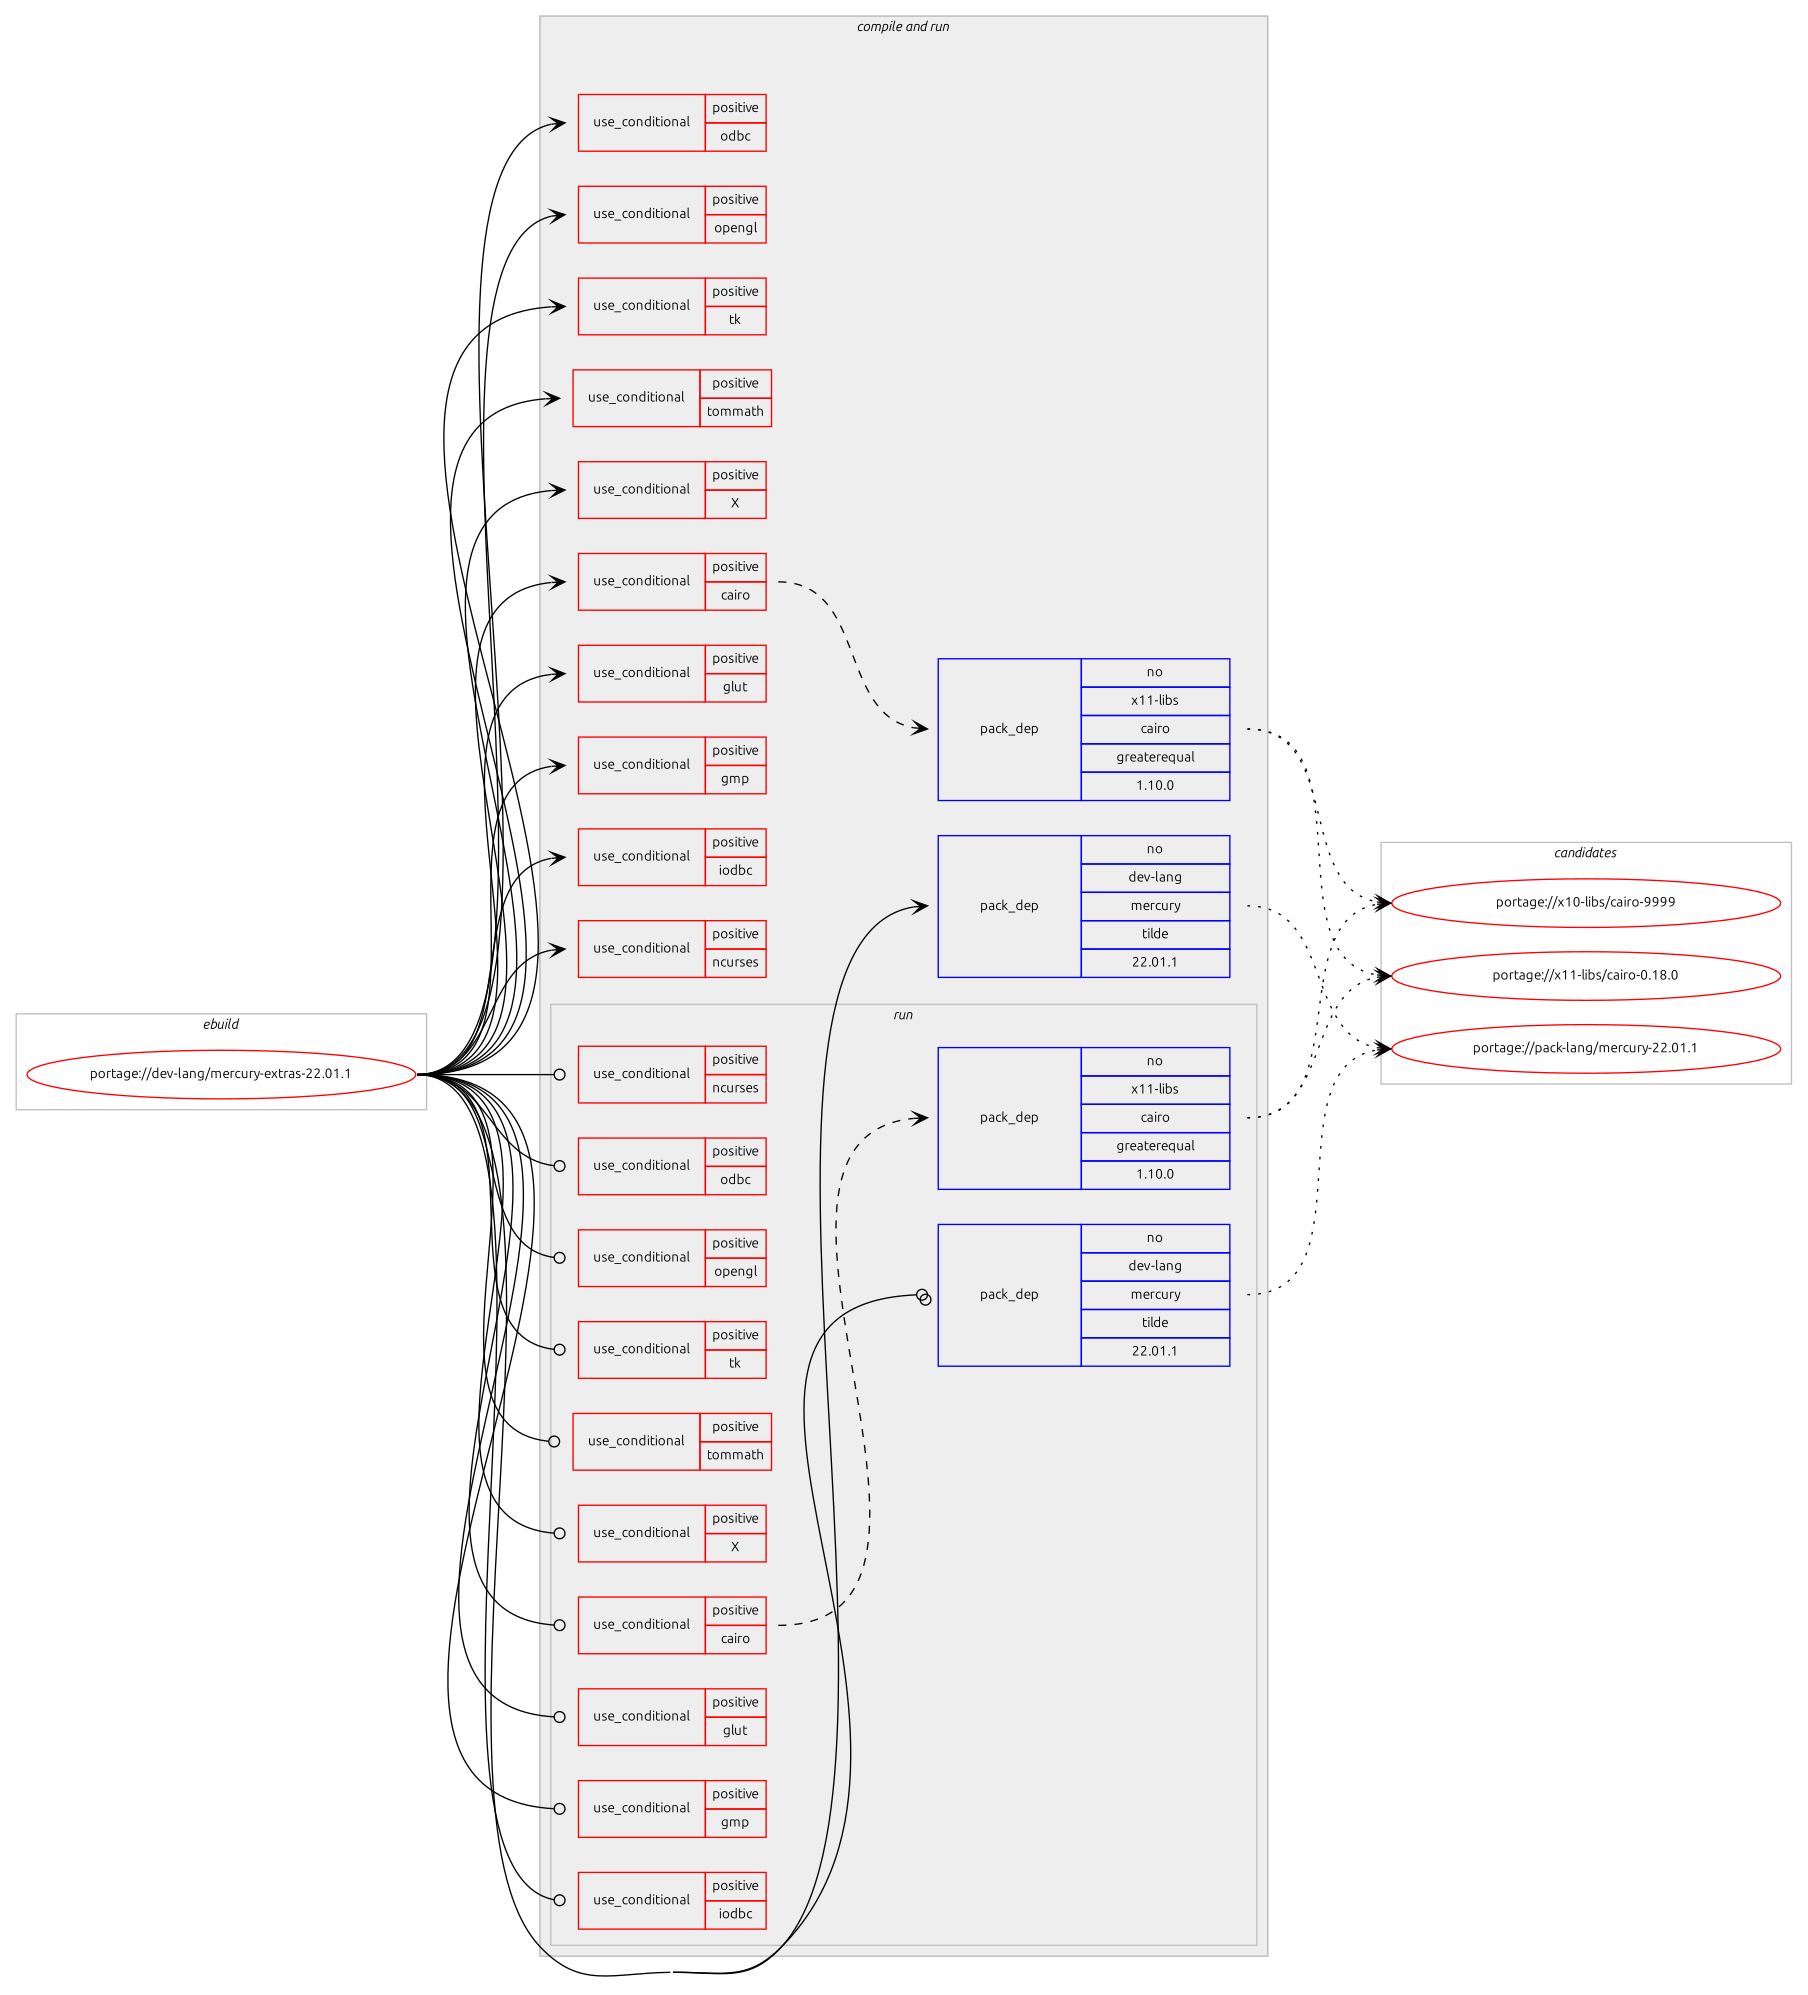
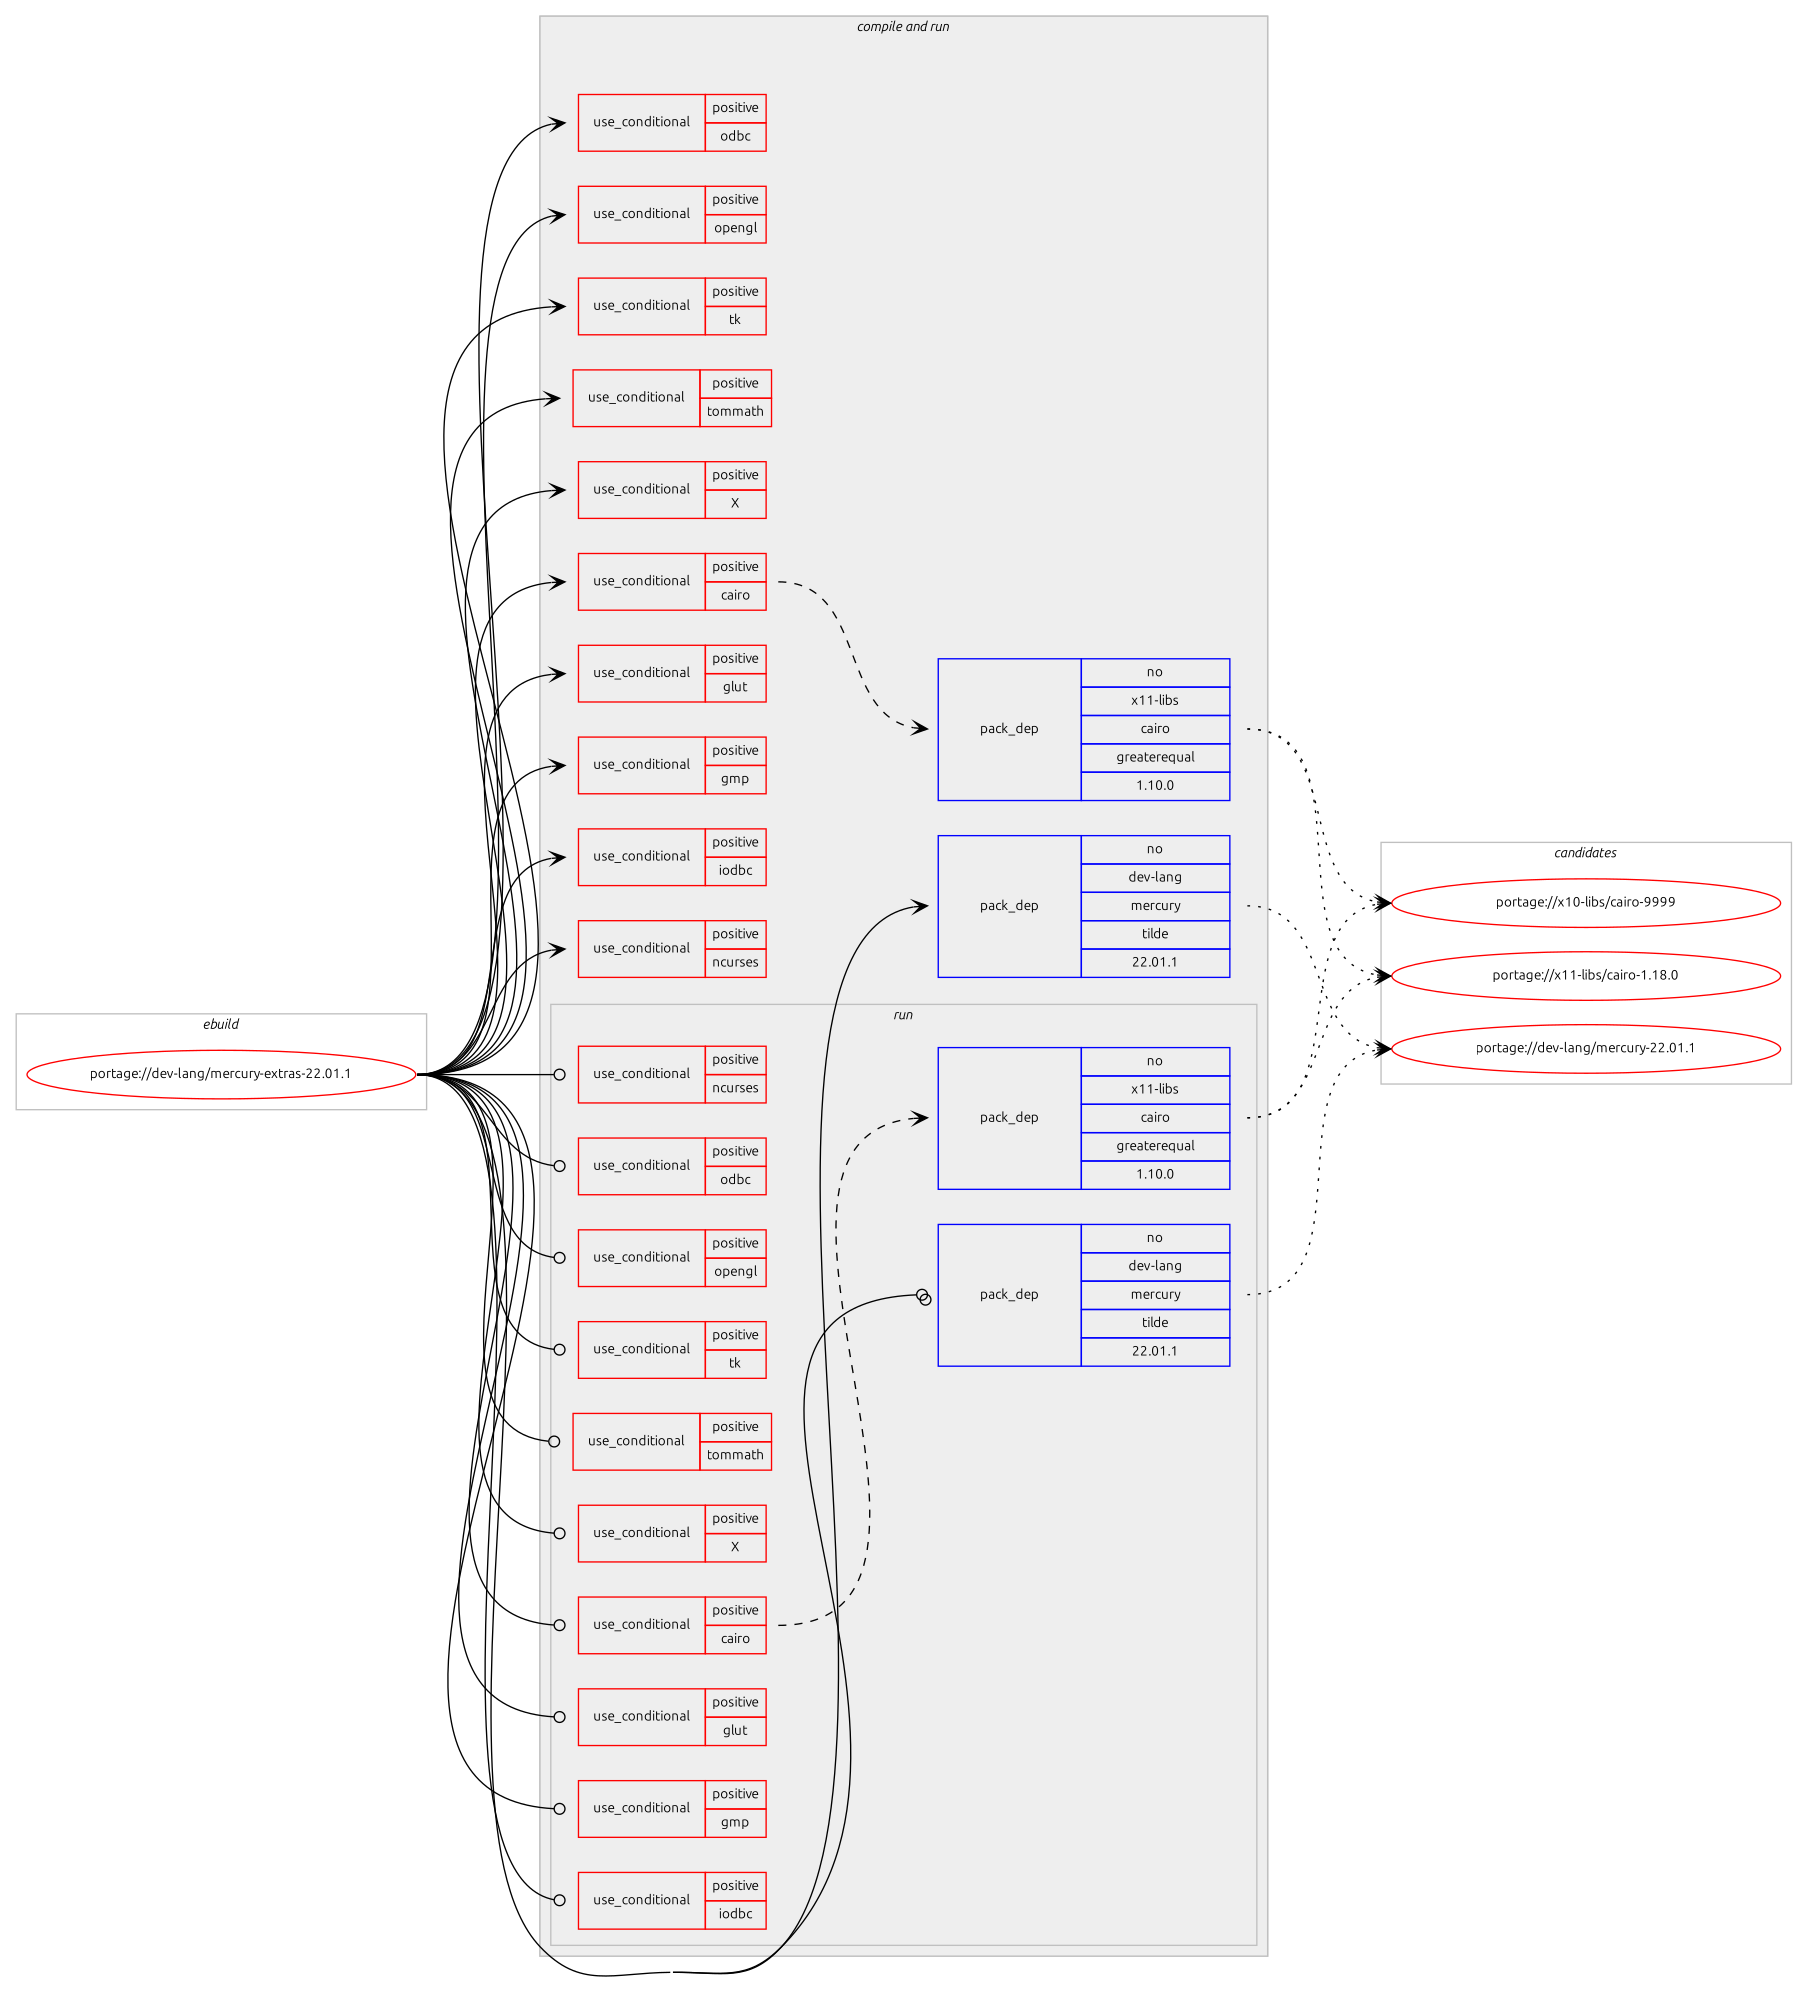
(1586, 976) -> (1586, 976)
(1586, 1049) -> (1586, 1049)
